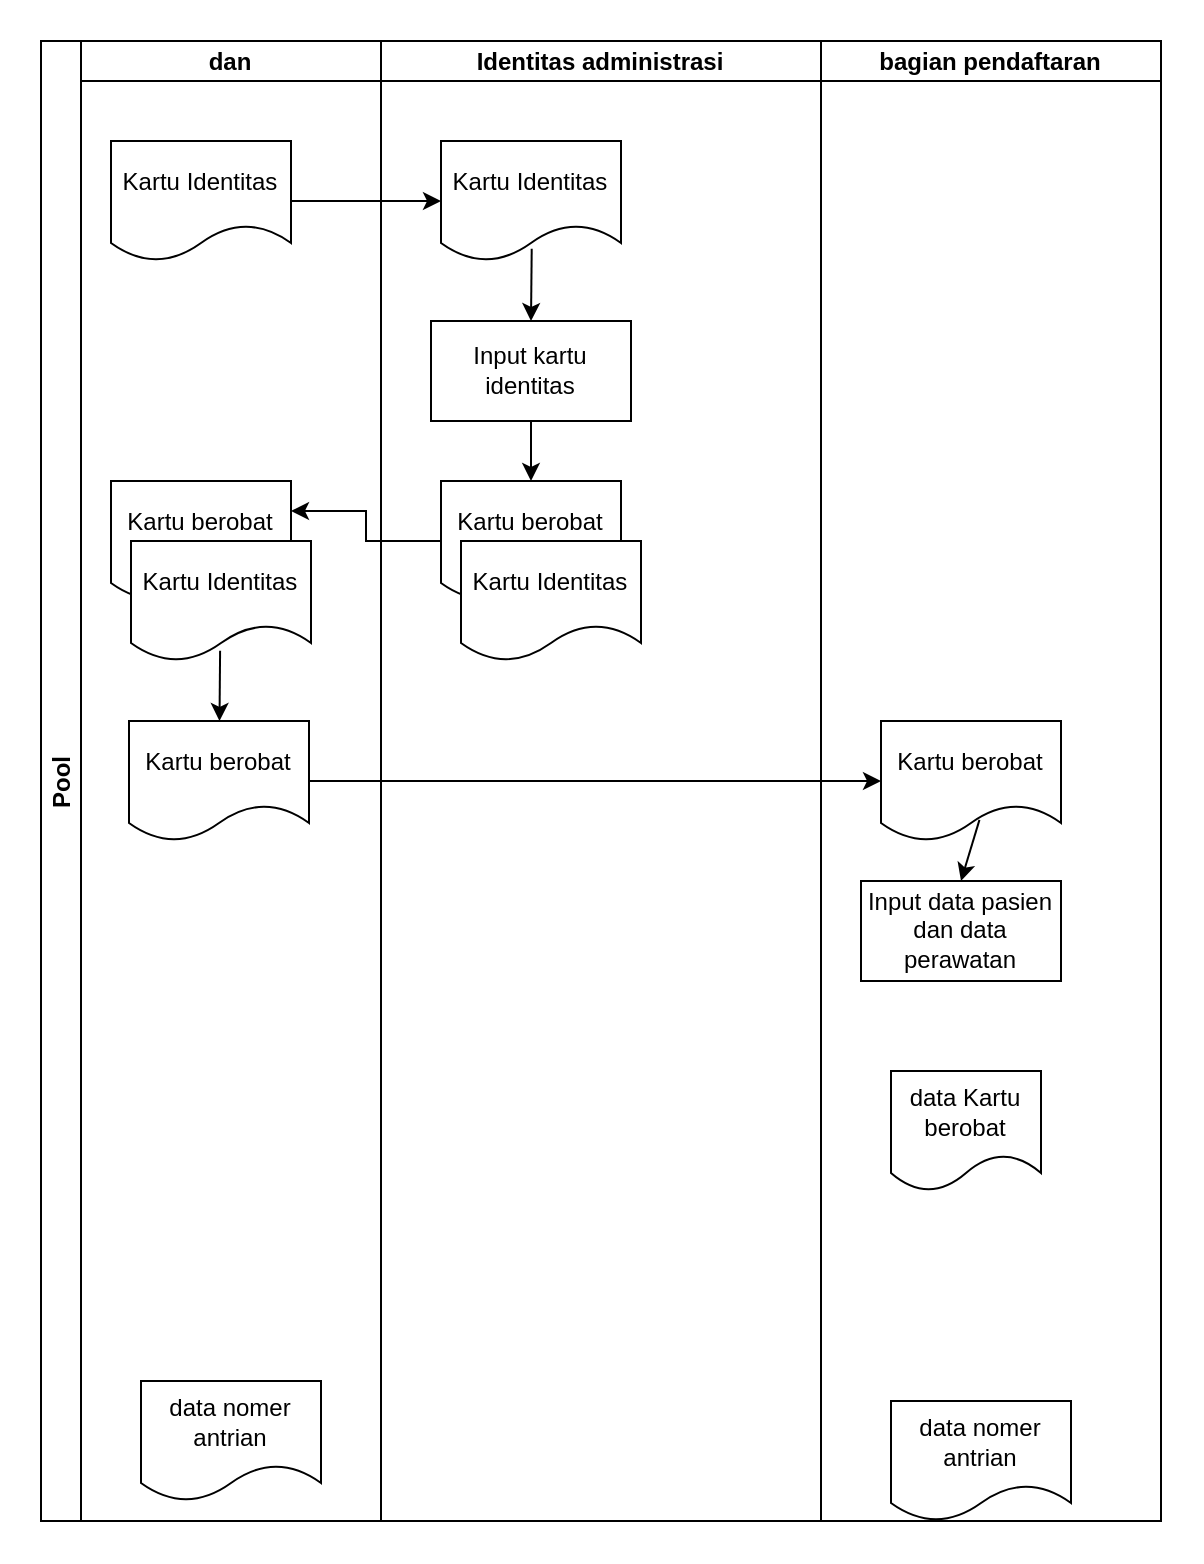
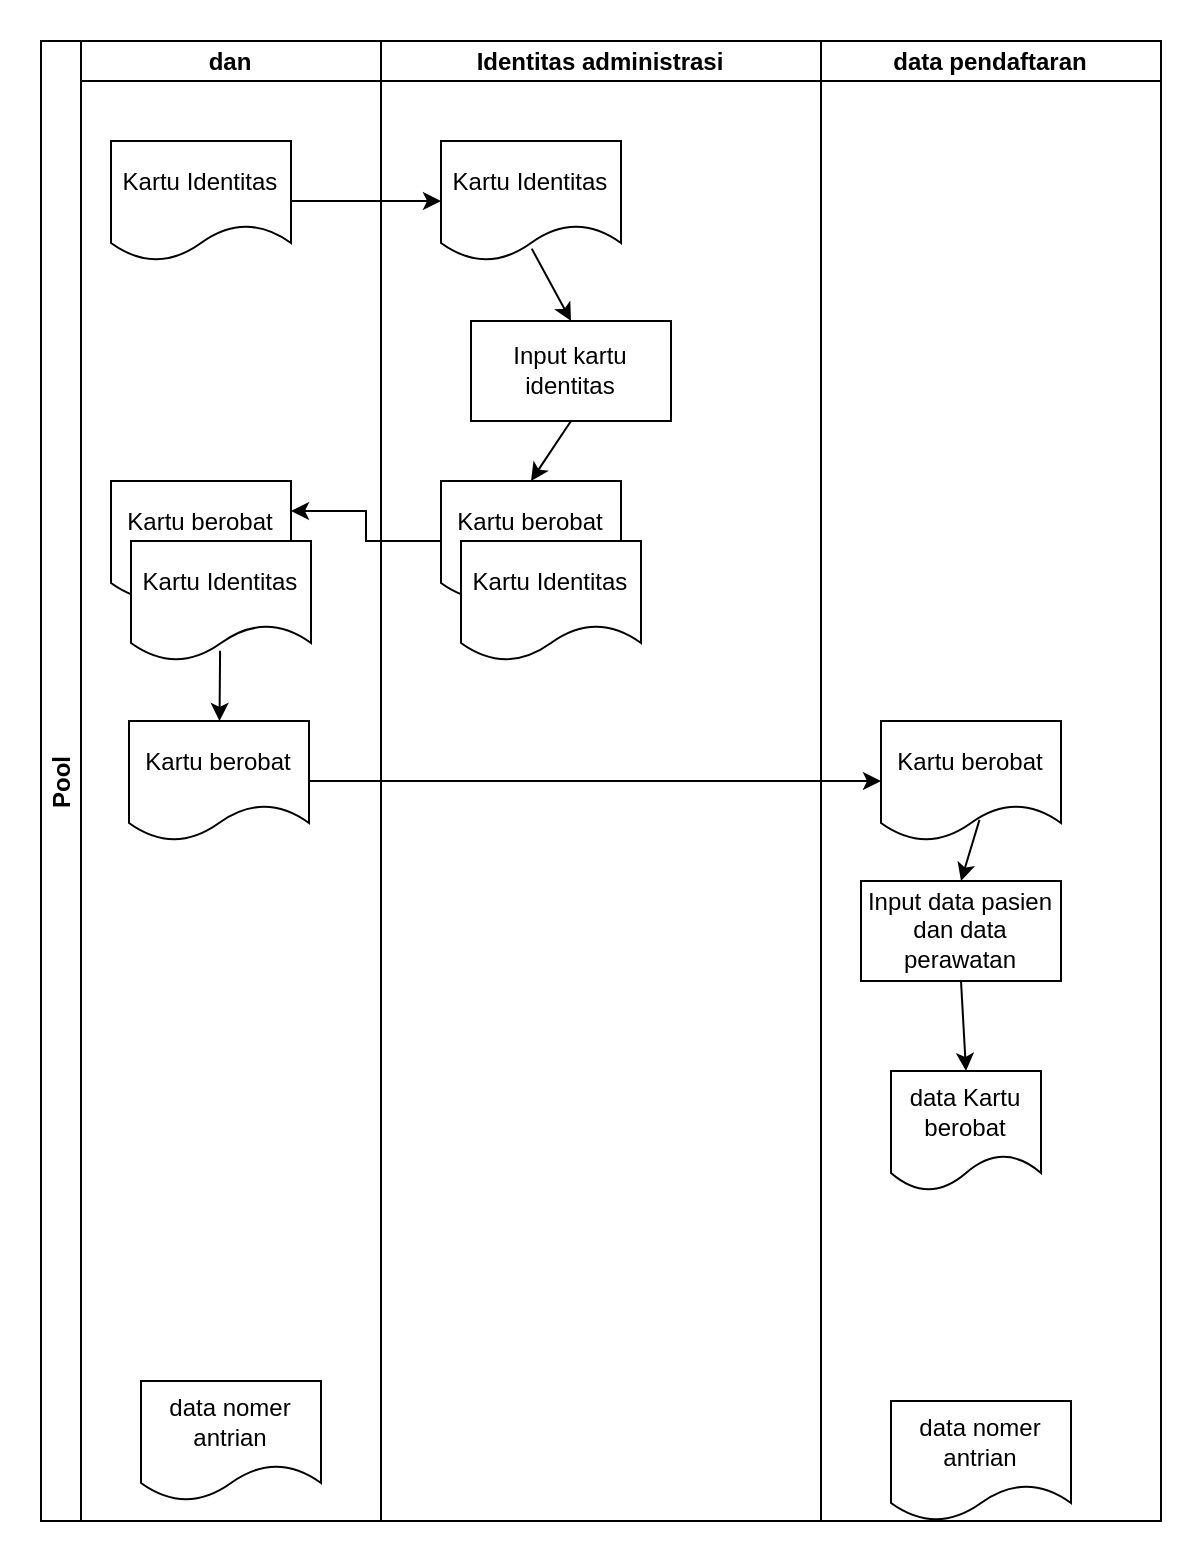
(990, 62) -> (990, 62)
(531, 371) -> (571, 371)
none -> (963, 1019)
